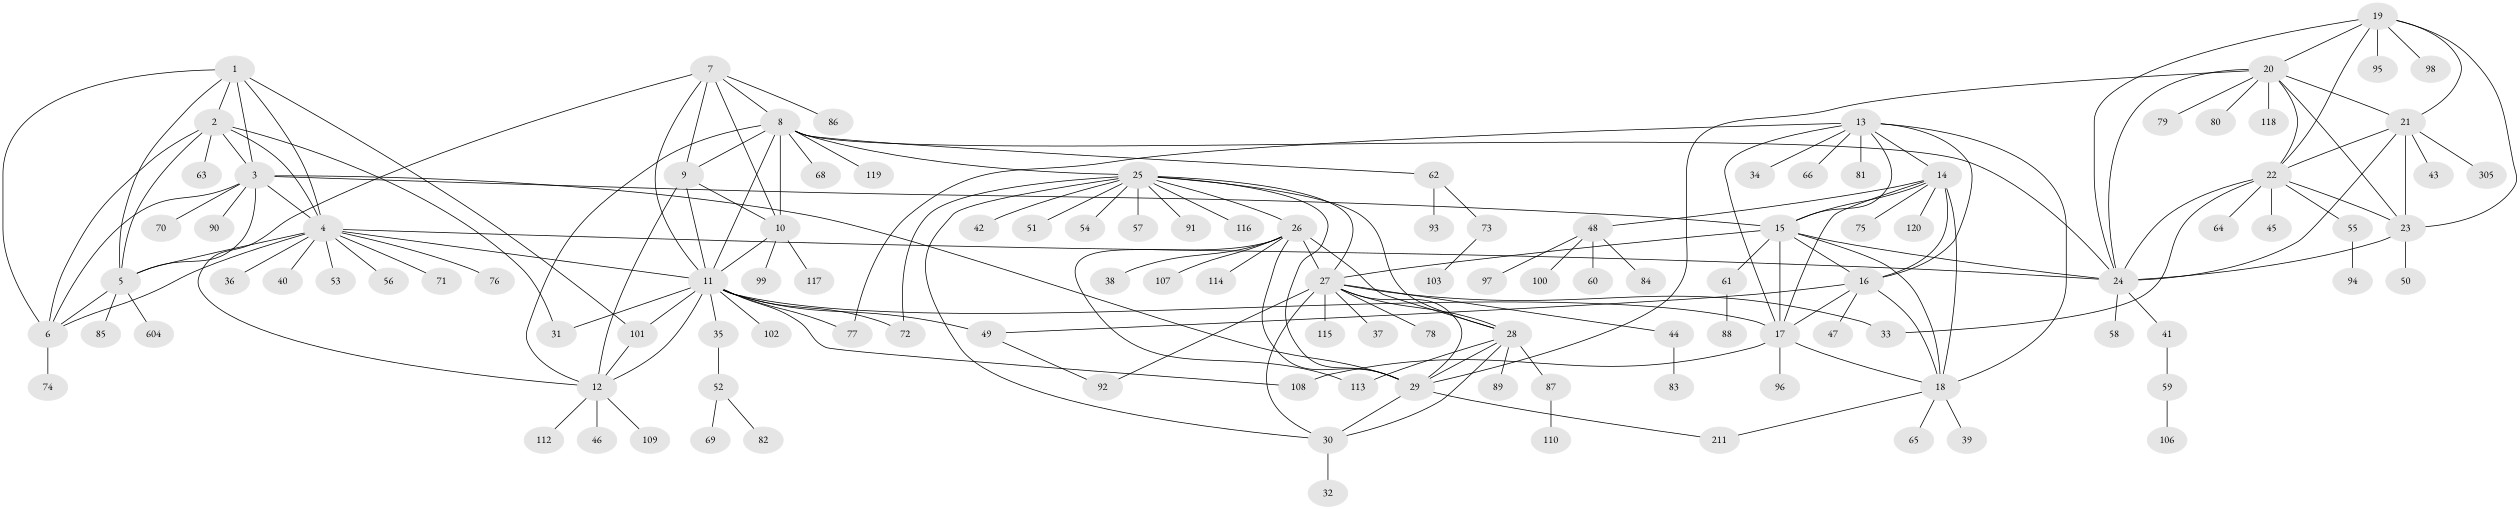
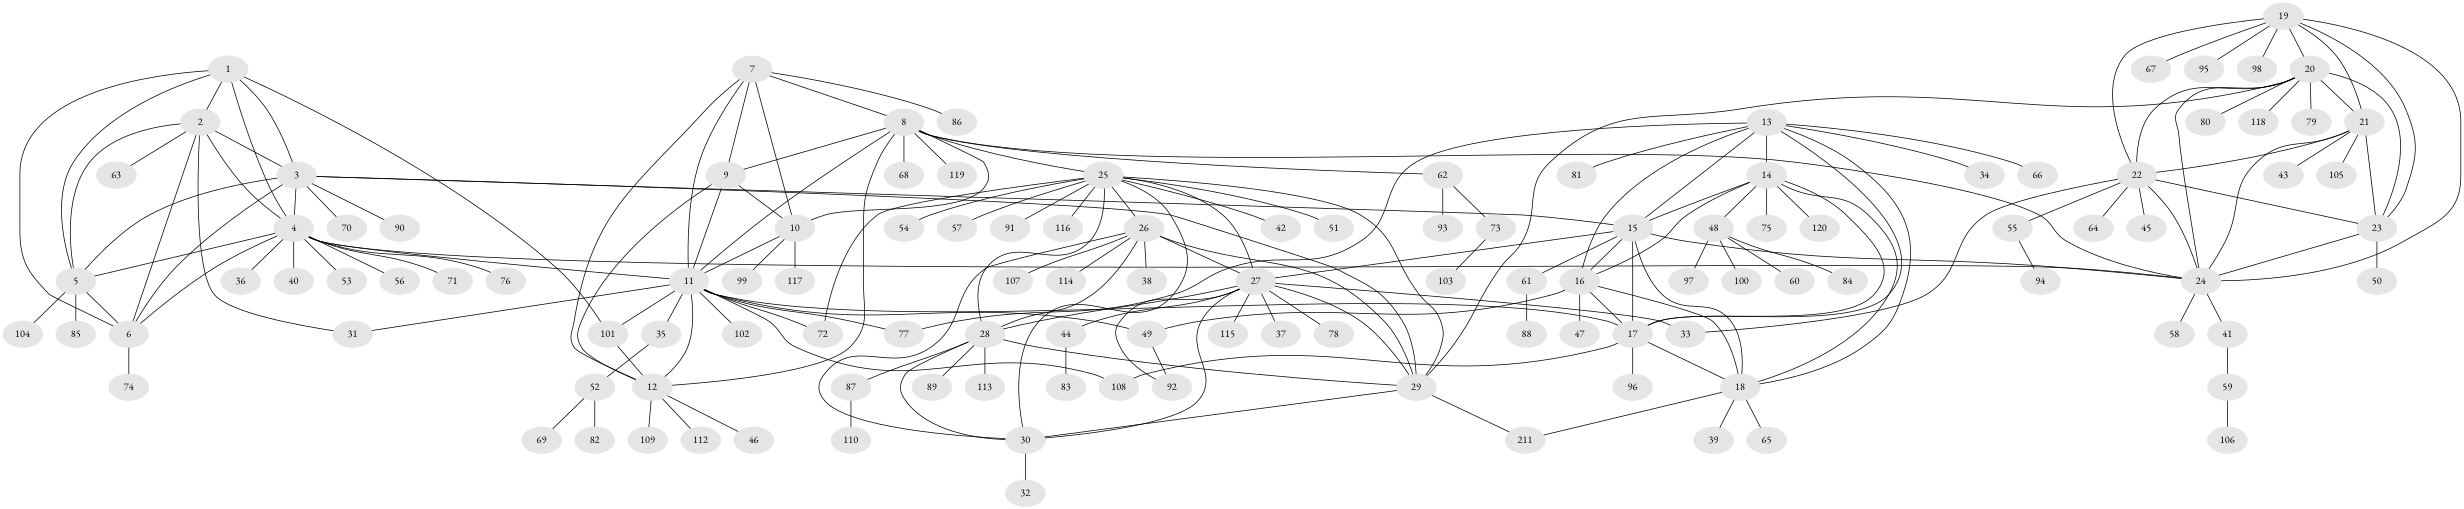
none -> (2151, 69)
(2487, 175) -> (2336, 175)
(1104, 321) -> (888, 358)
(154, 334) -> (23, 334)
